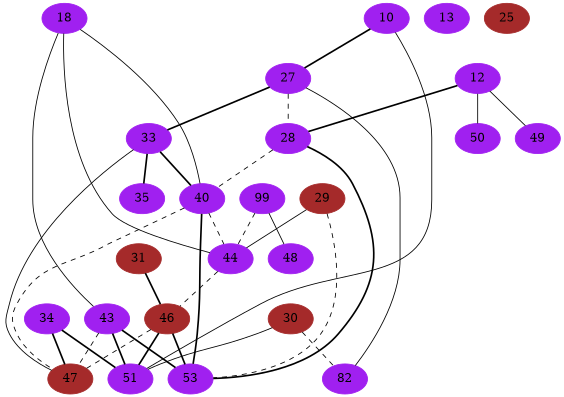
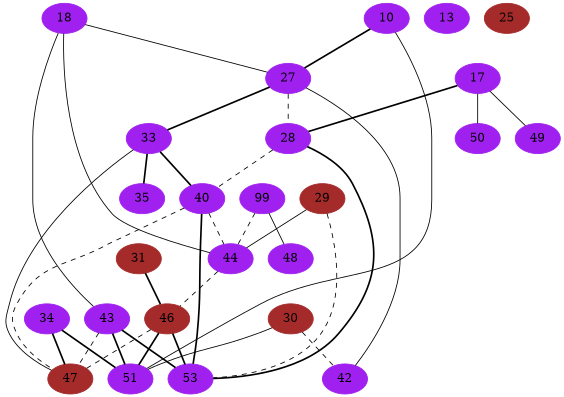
(478, 78) -> (478, 78)
(156, 95) -> (176, 48)
(345, 379) -> (345, 379)
